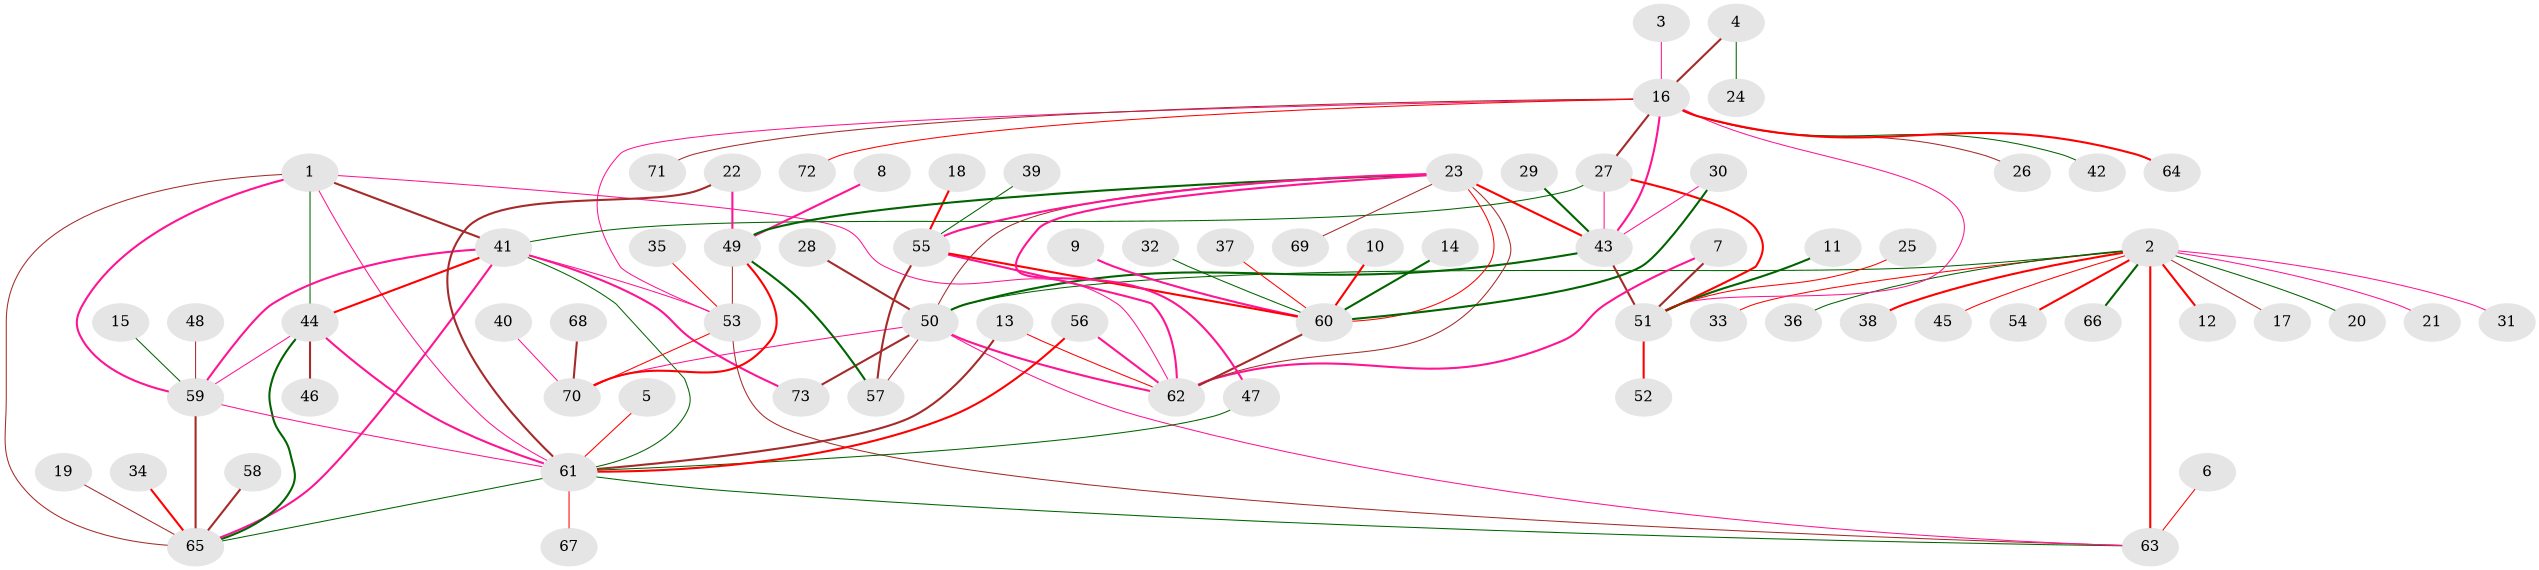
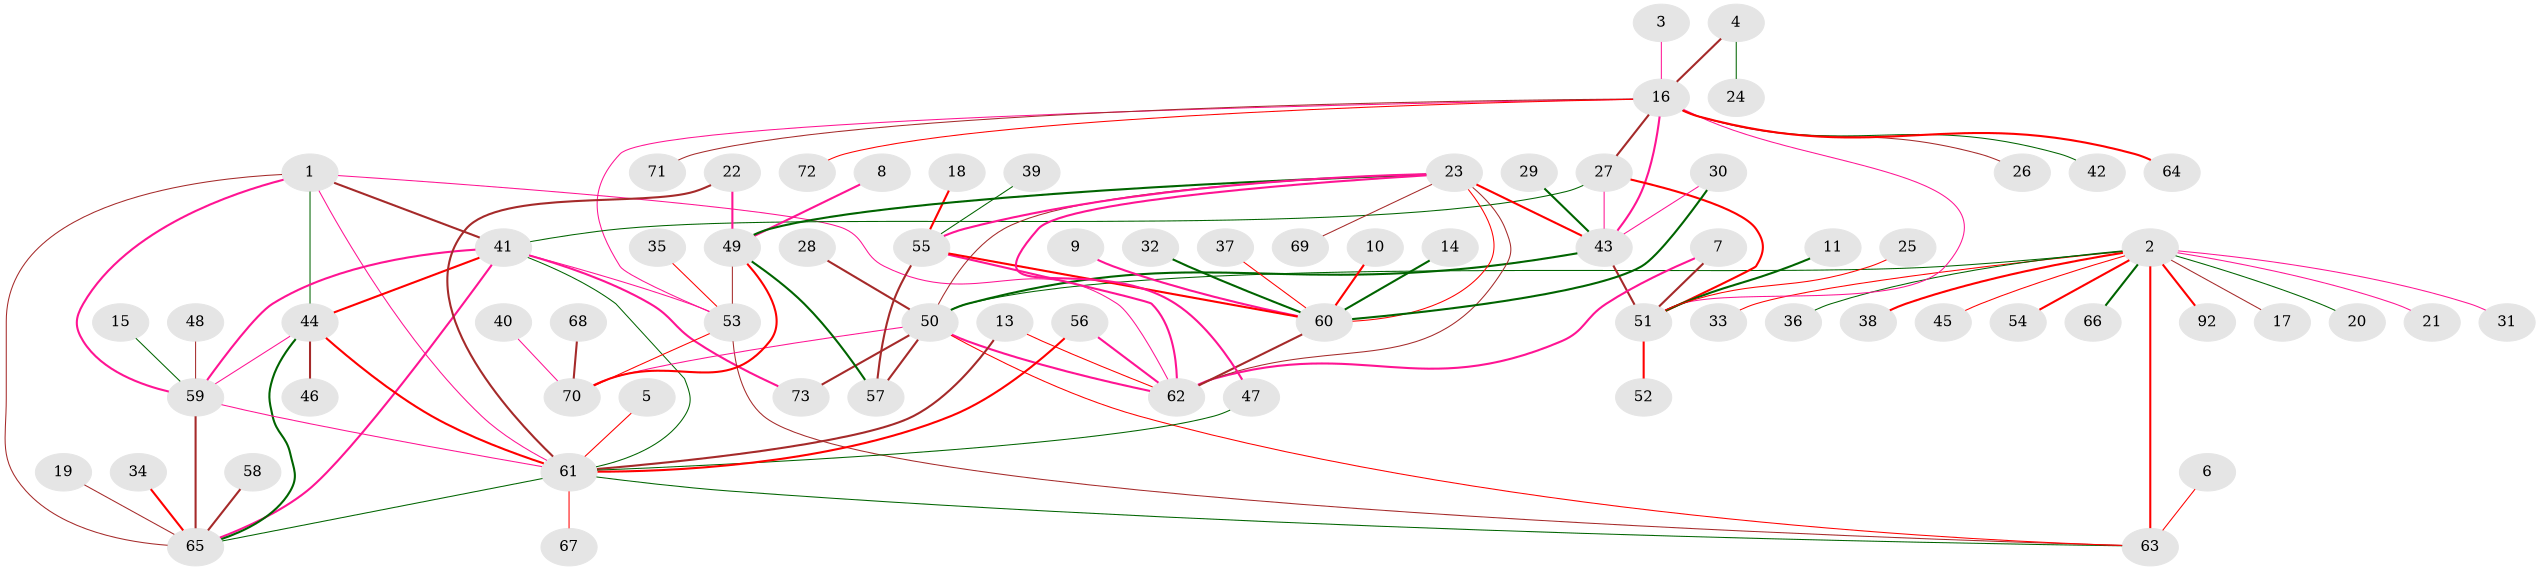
(1236, 287) -> (1236, 287)
(2207, 322) -> (2207, 322)
(903, 360) -> (903, 360)
(427, 414) -> (427, 414)
(1525, 493) -> (1525, 493)
